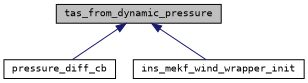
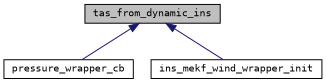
(139, 14) -> (153, 14)
(60, 69) -> (69, 69)
